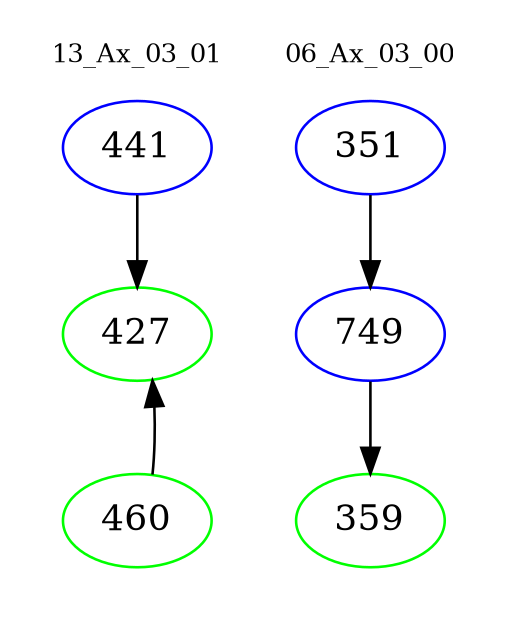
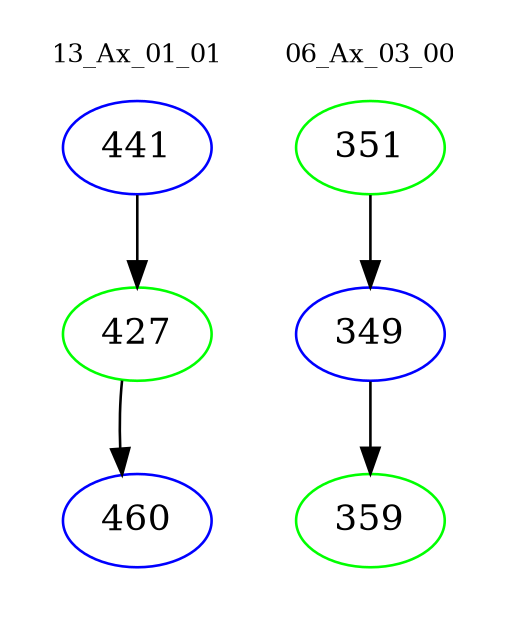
(137, 56) -> (137, 56)
(370, 148) -> (370, 148)
(370, 334) -> (370, 334)
(155, 441) -> (120, 414)
(137, 521) -> (137, 521)
